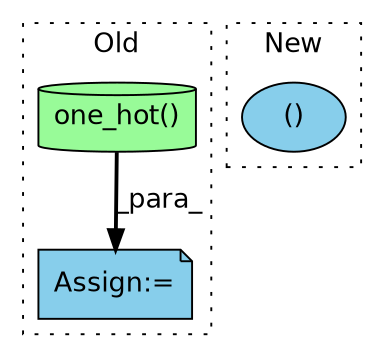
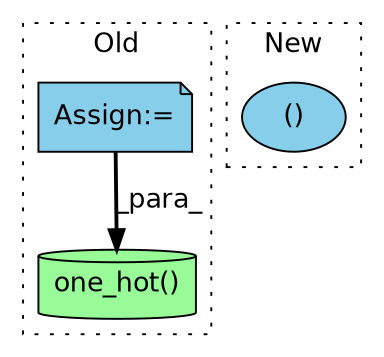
(116, 191) -> (116, 191)
